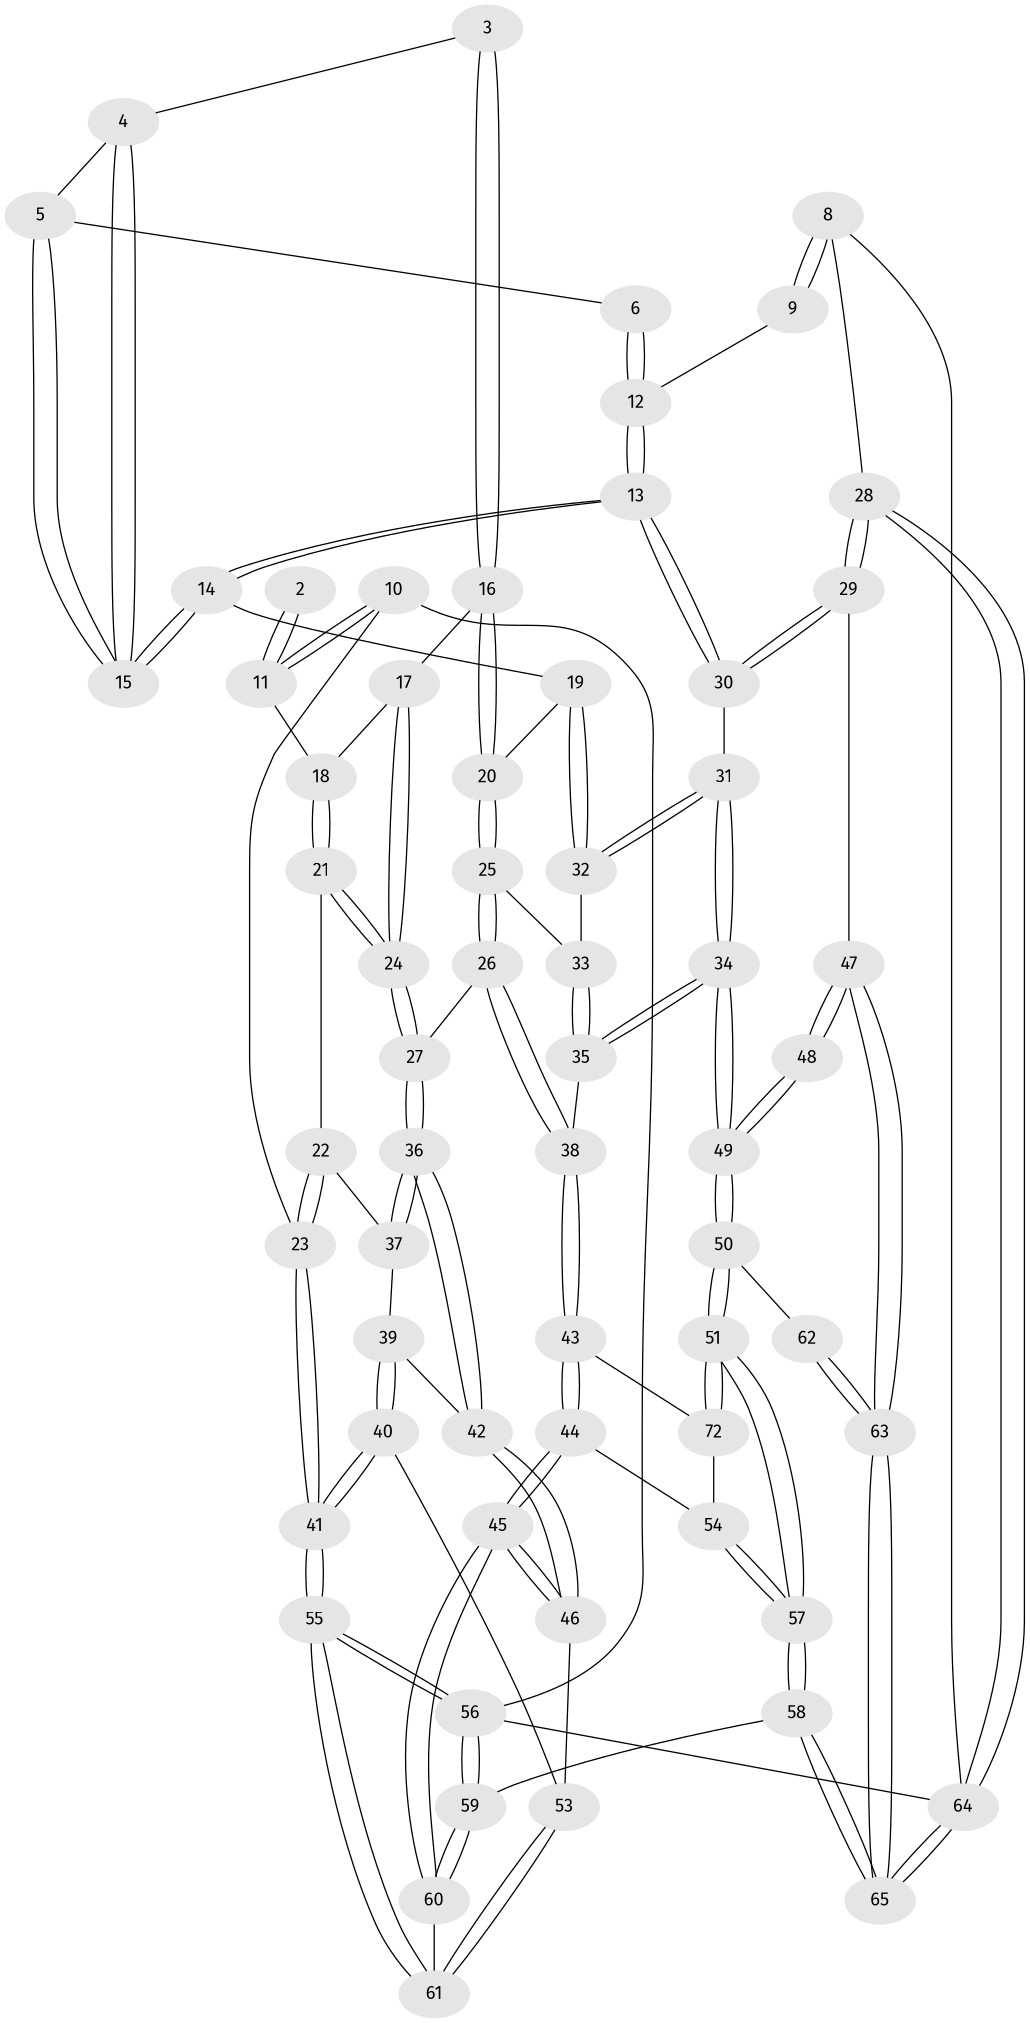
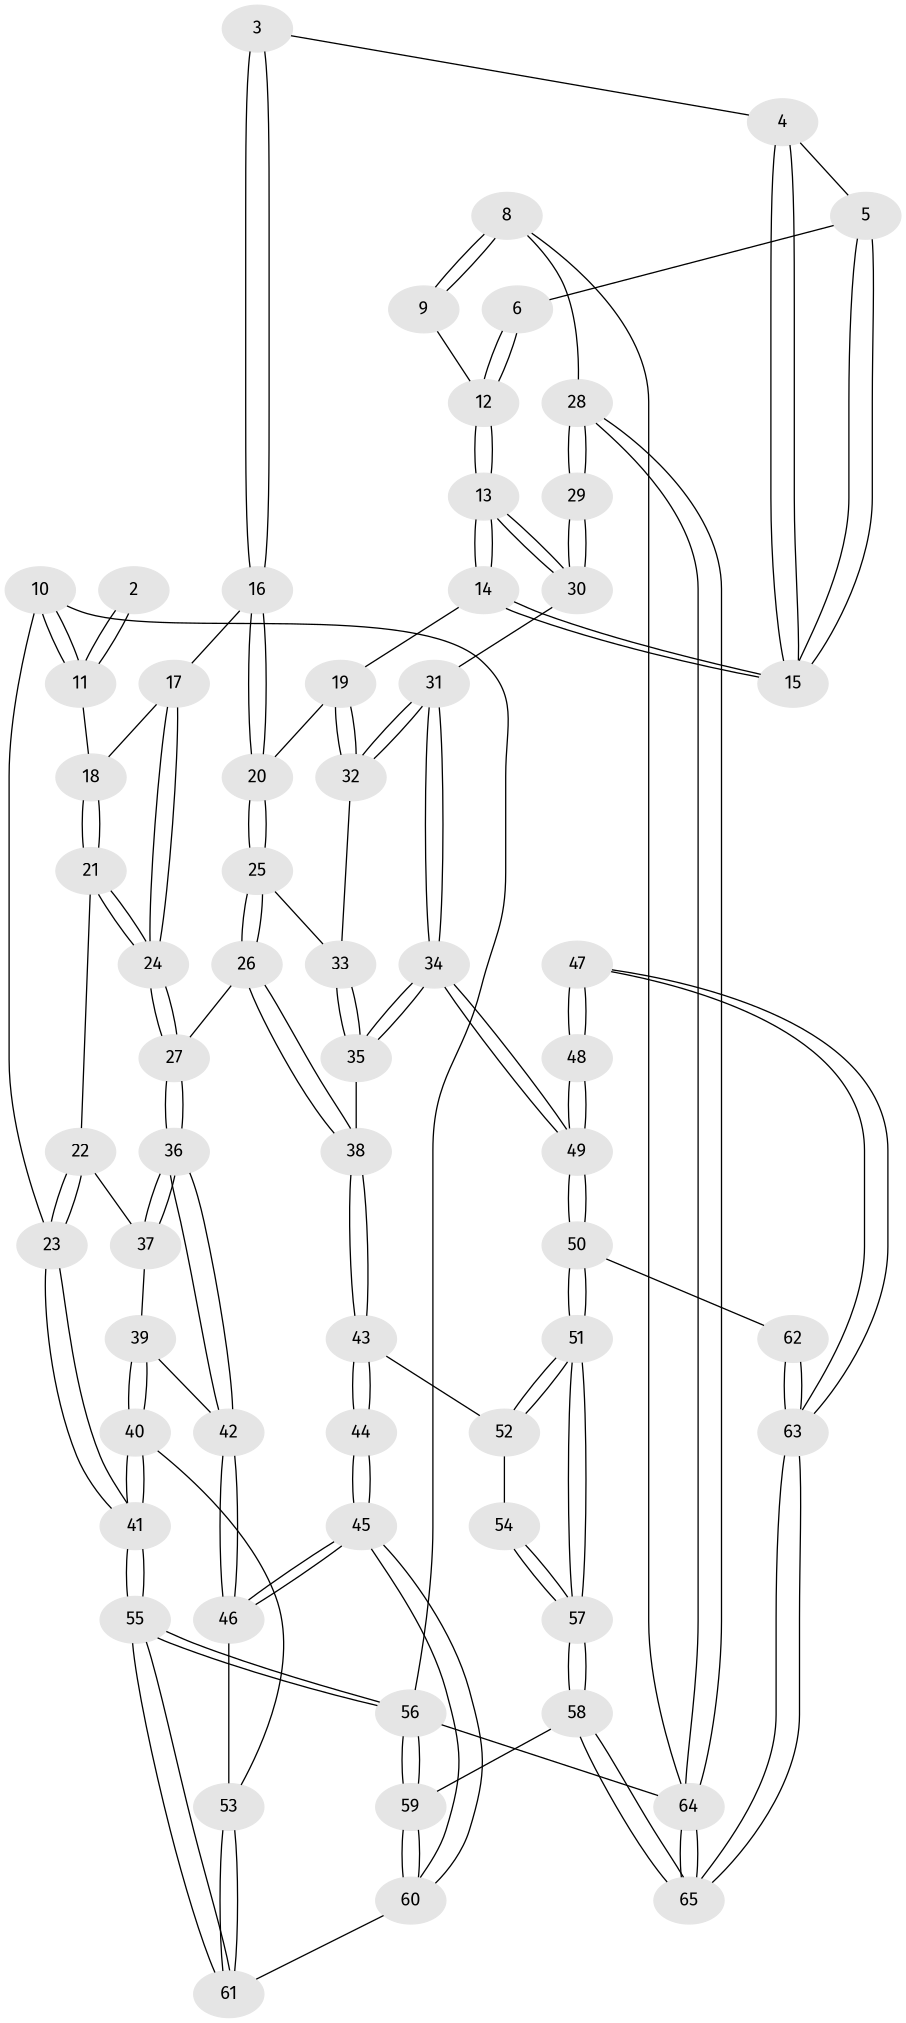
(849, 777) -> none
(714, 1433) -> (504, 1433)
(633, 1474) -> none
